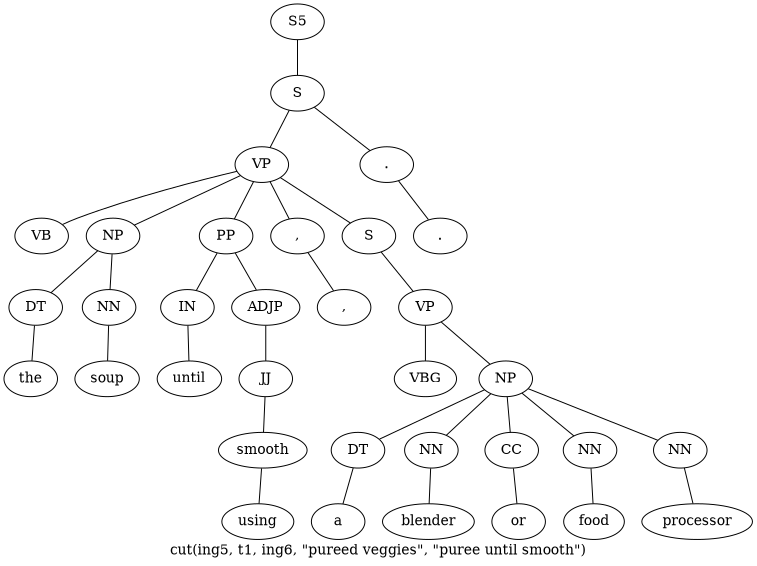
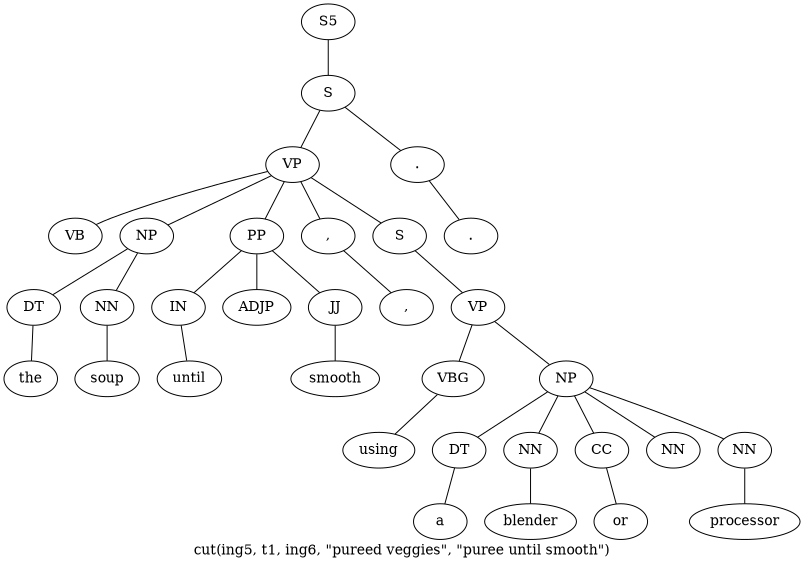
(266, 343) -> (296, 272)
(260, 486) -> (416, 414)
(594, 522) -> none
